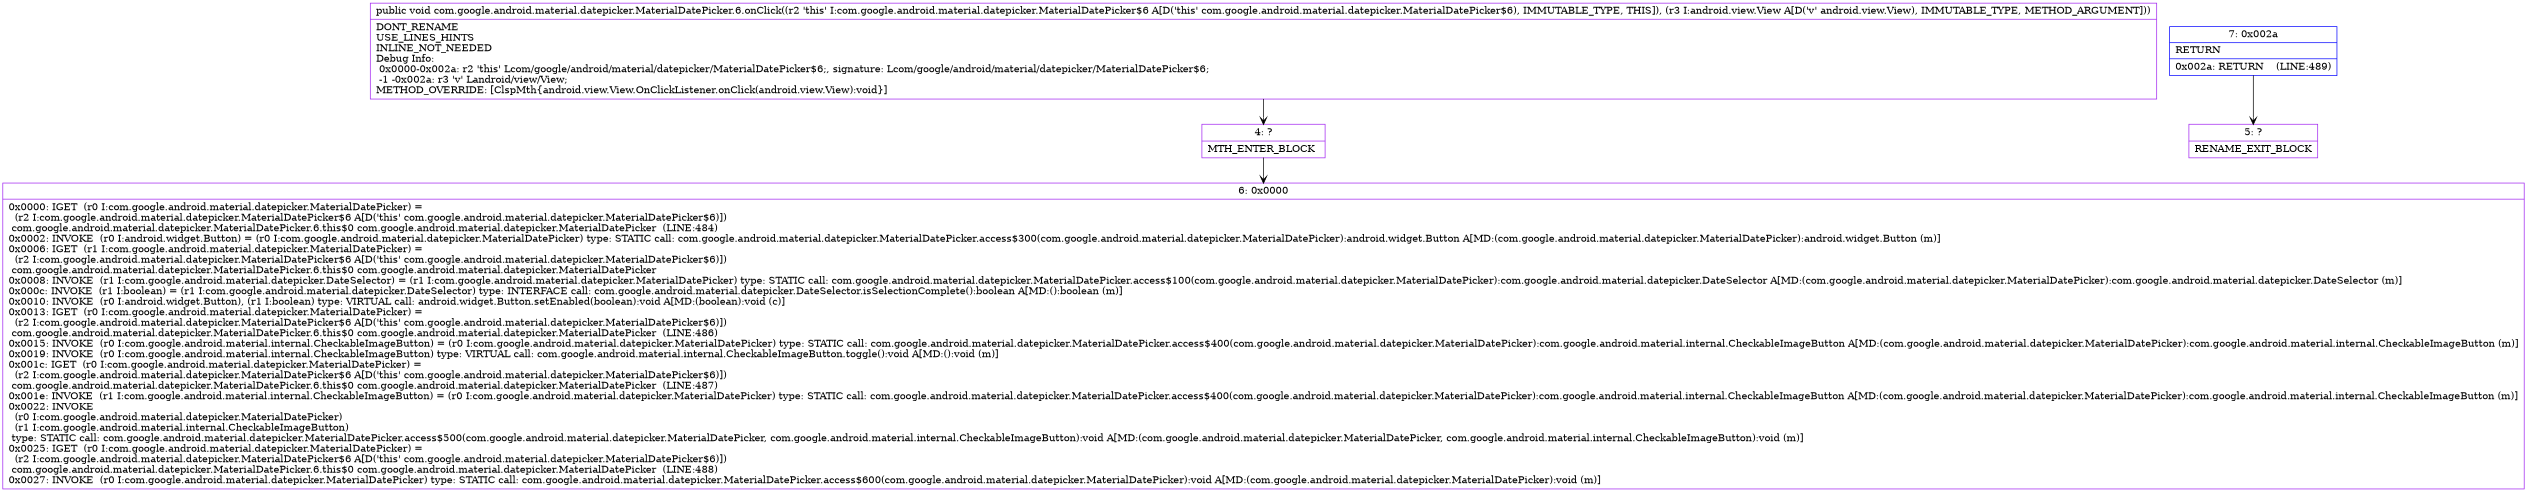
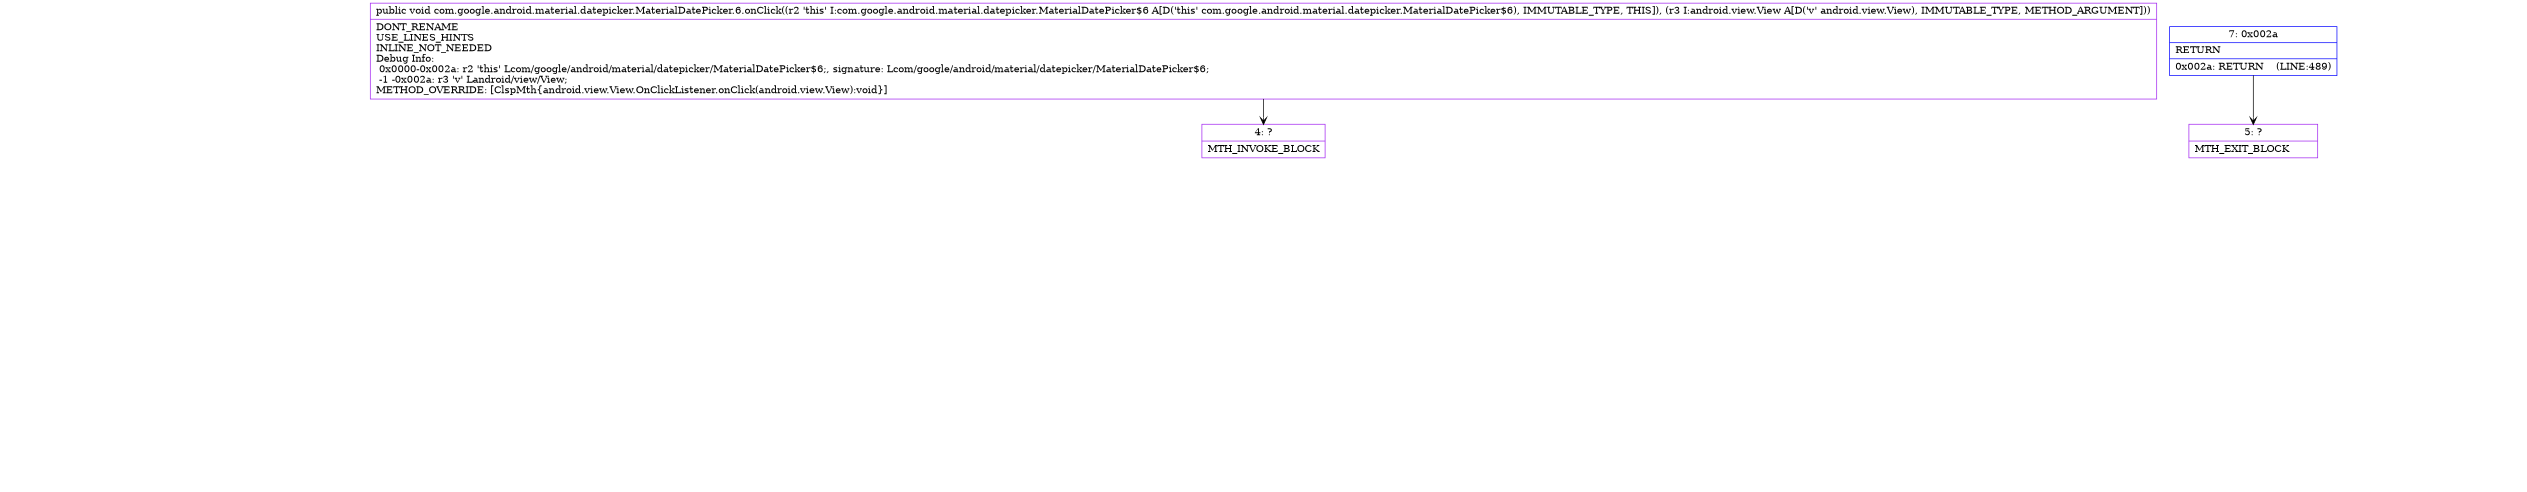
(1261, 149) -> (1264, 149)
(2253, 149) -> (2242, 149)
(1264, 336) -> none
